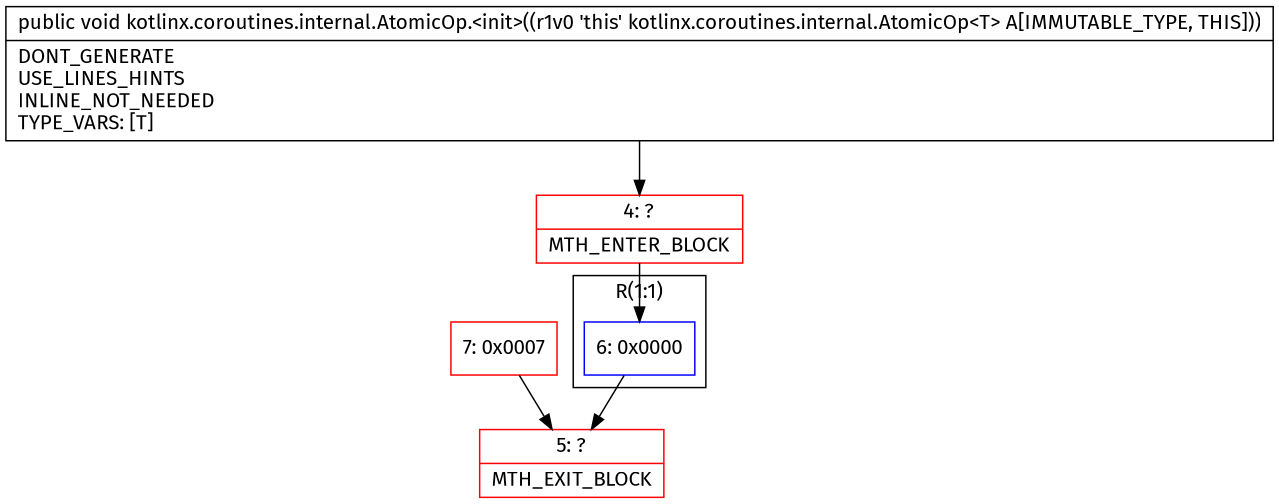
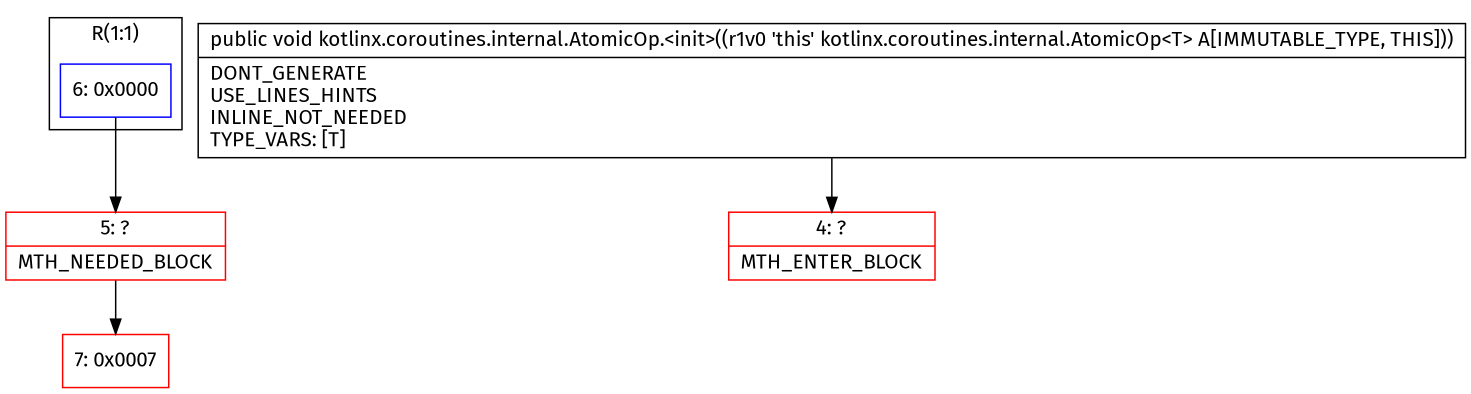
(640, 285) -> none
(532, 396) -> (116, 300)
(572, 480) -> (116, 262)
